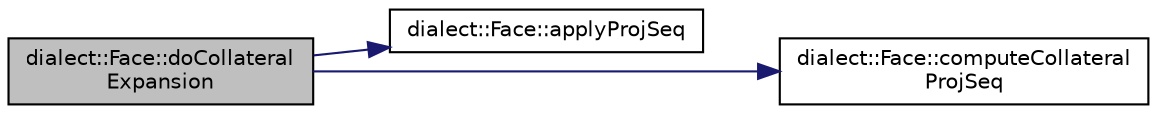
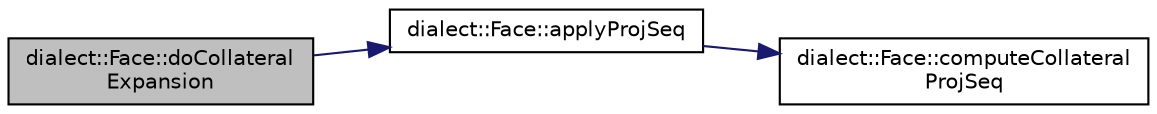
(535, 71) -> (731, 49)
